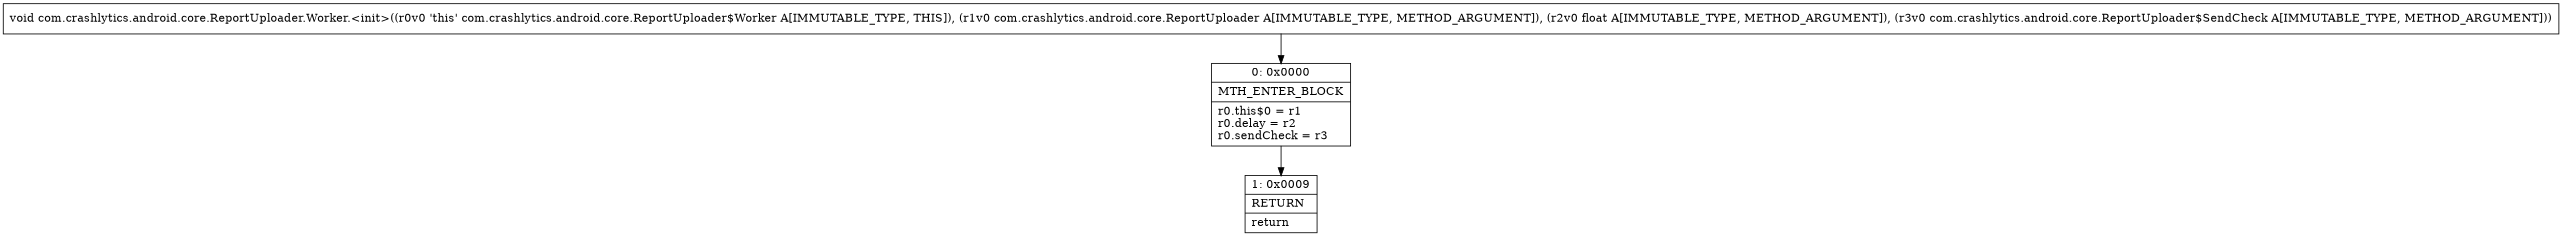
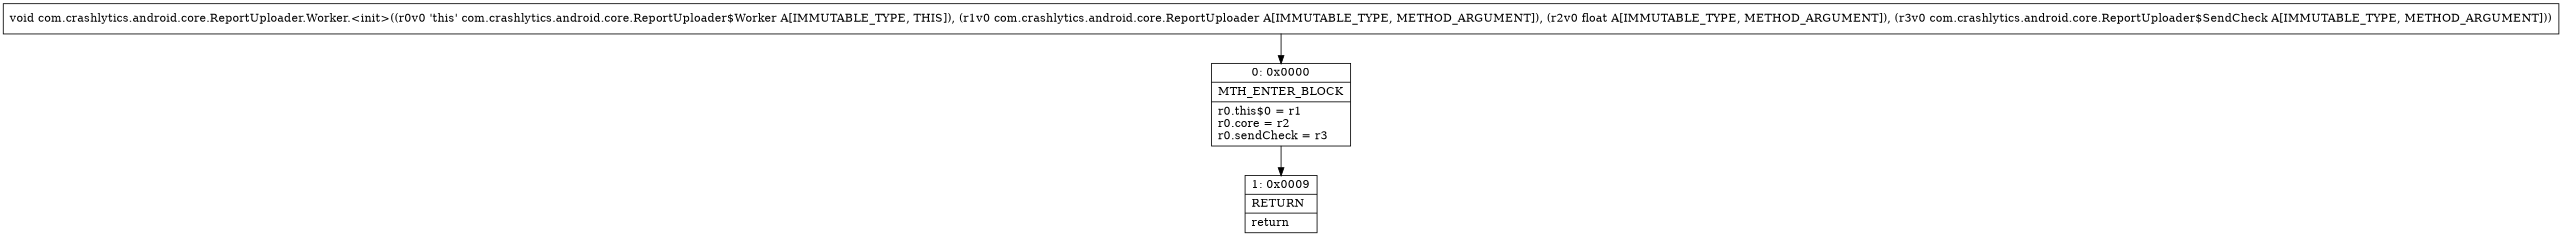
(1257, 124) -> (1254, 124)
